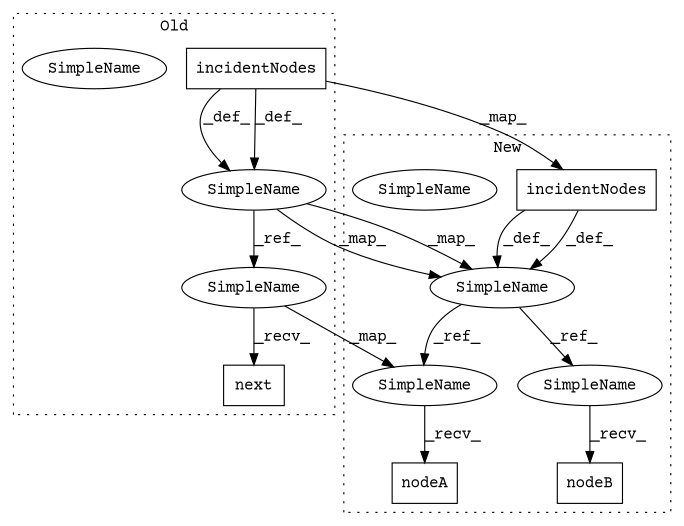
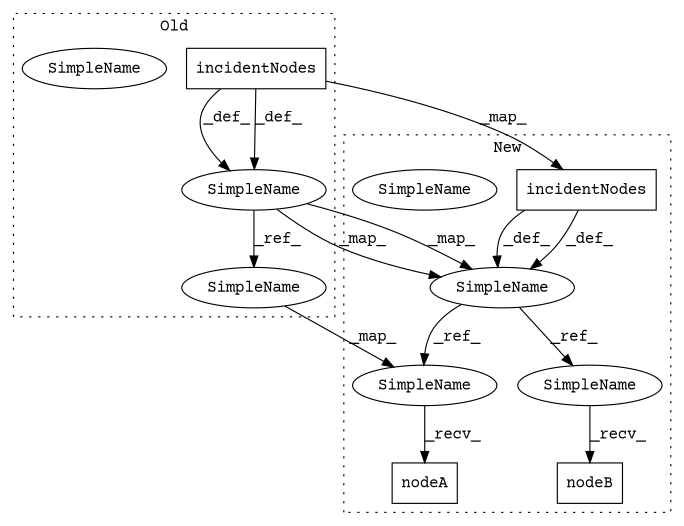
(254, 385) -> none
